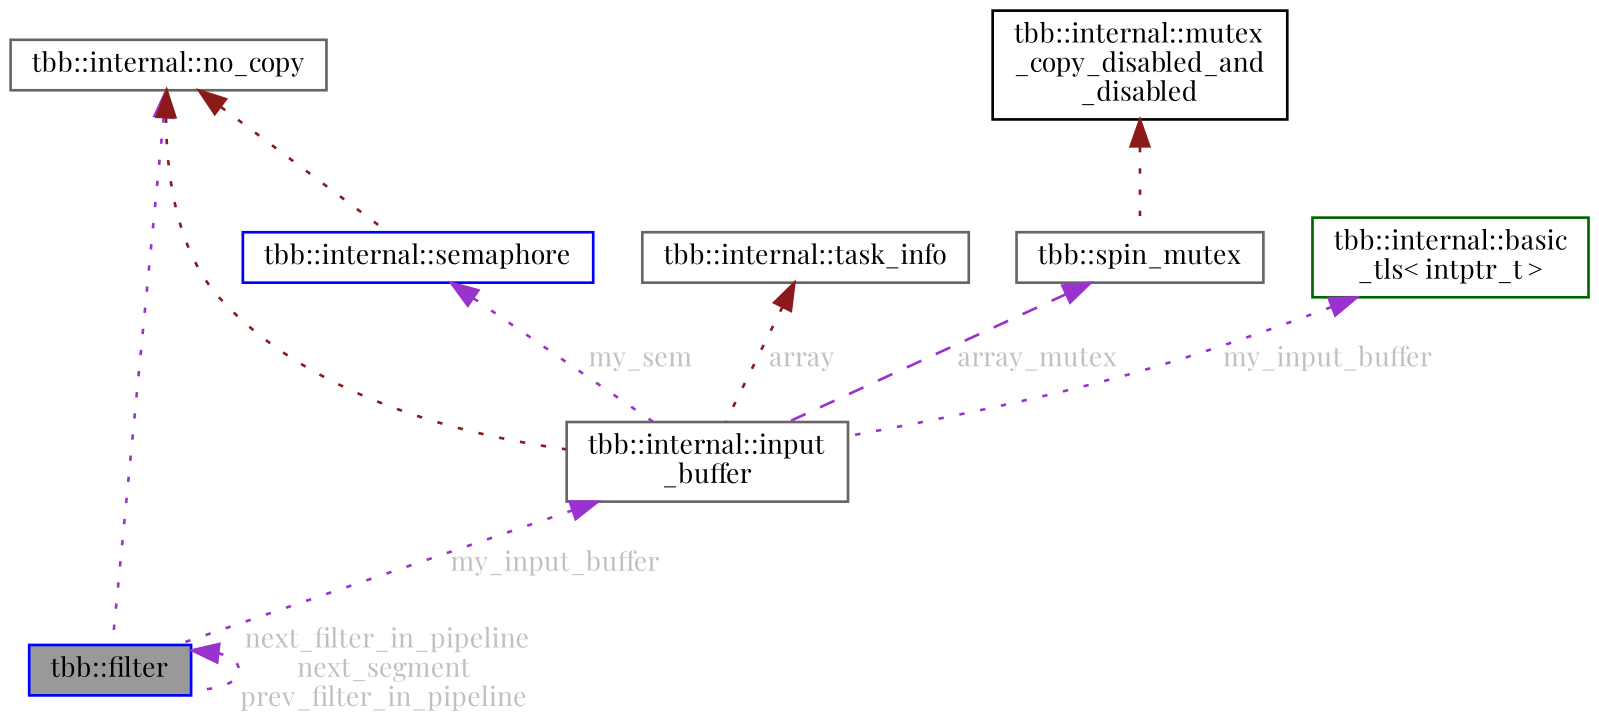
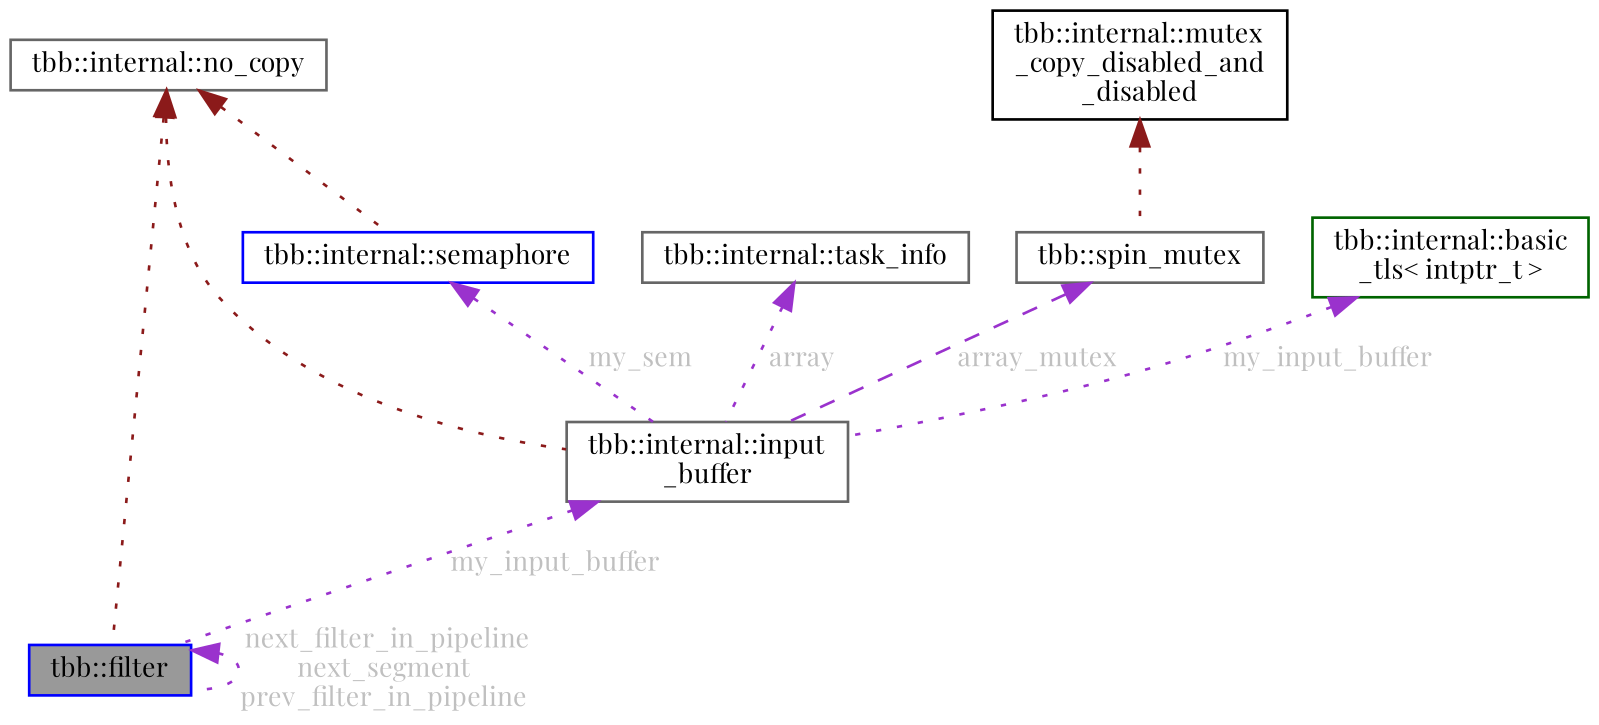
(754, 364) -> (754, 364)
(138, 381) -> (138, 381)
